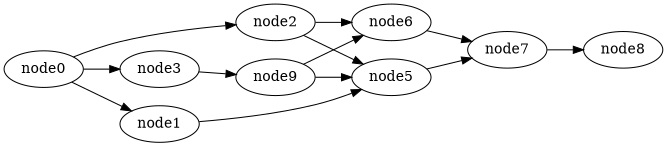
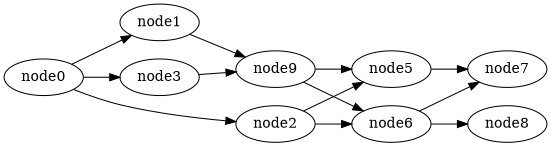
(560, 50) -> (444, 124)
(276, 112) -> (213, 44)
